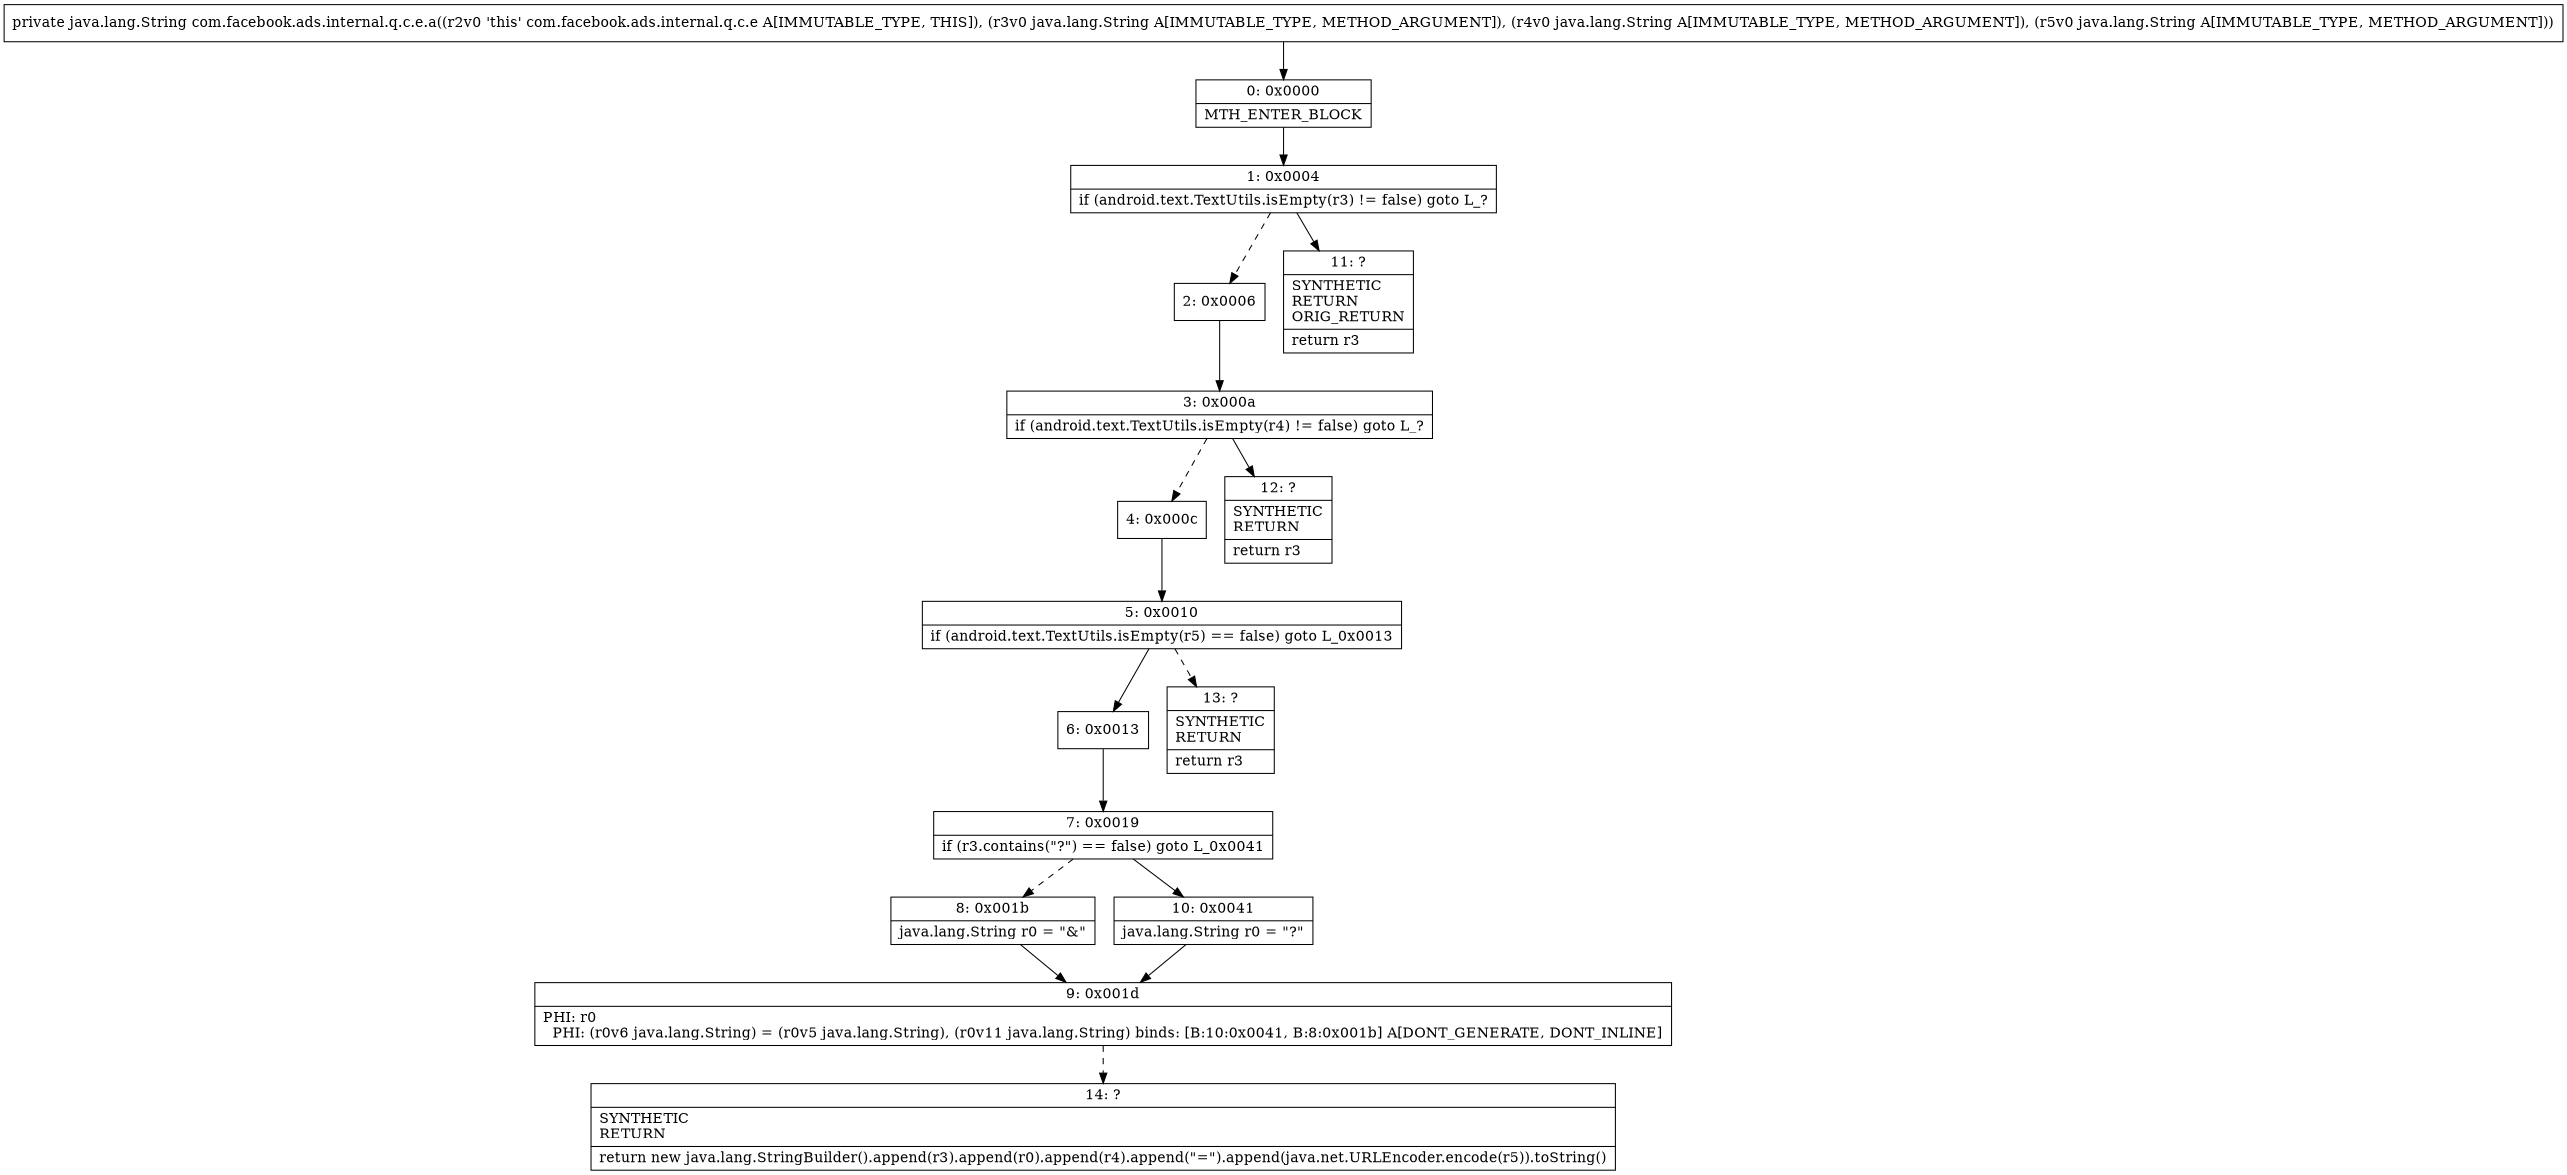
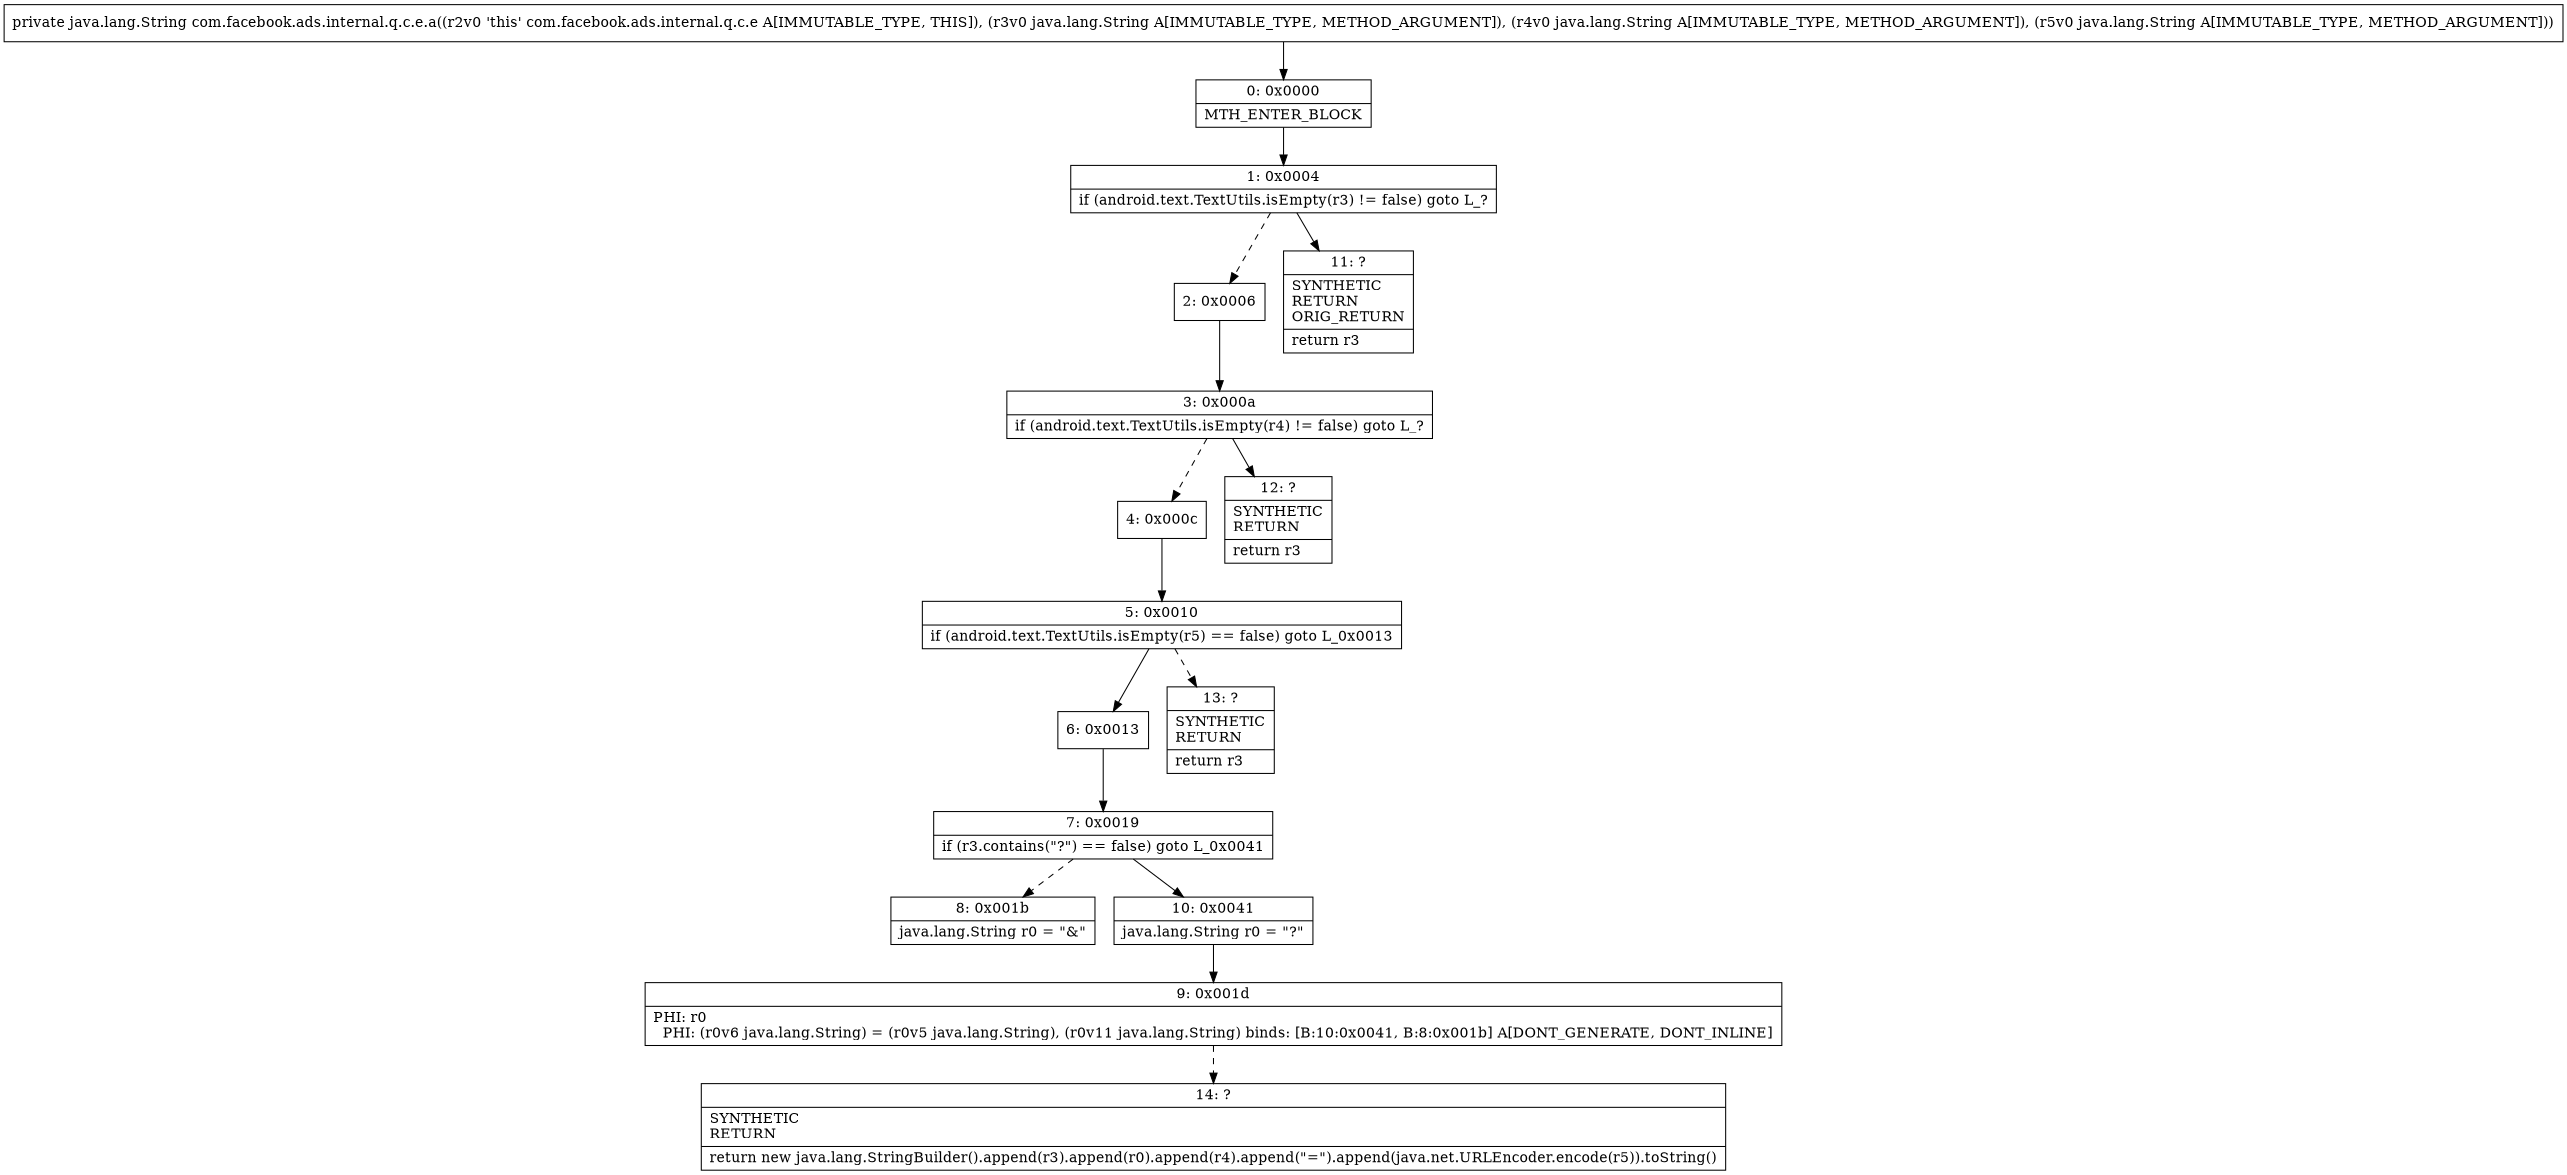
(1039, 960) -> none
